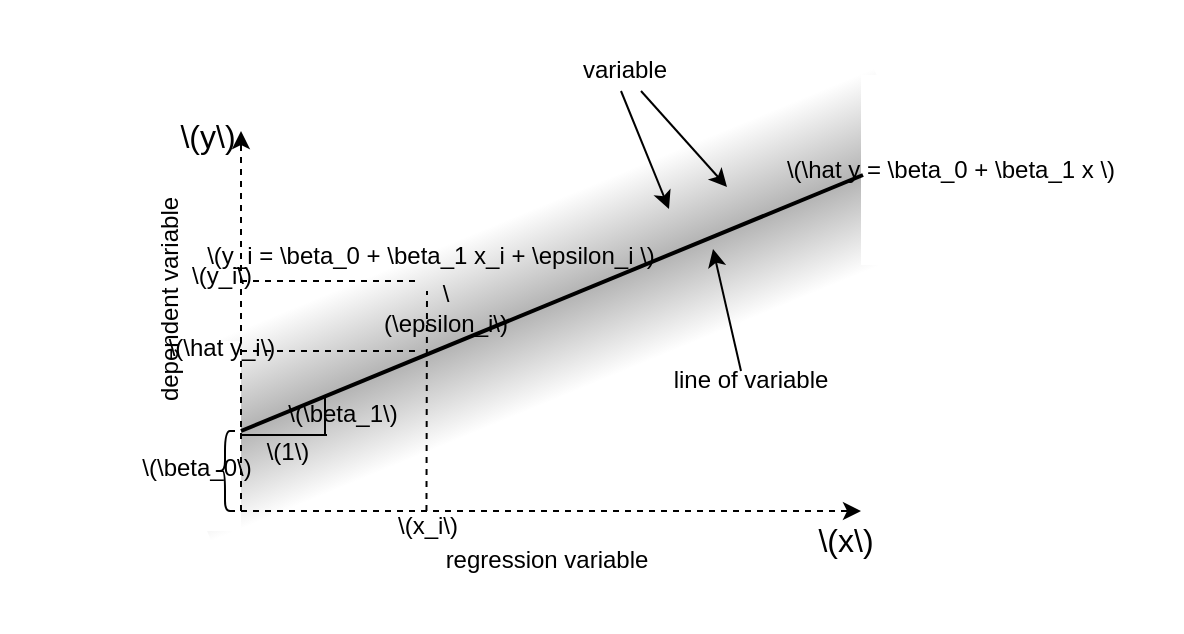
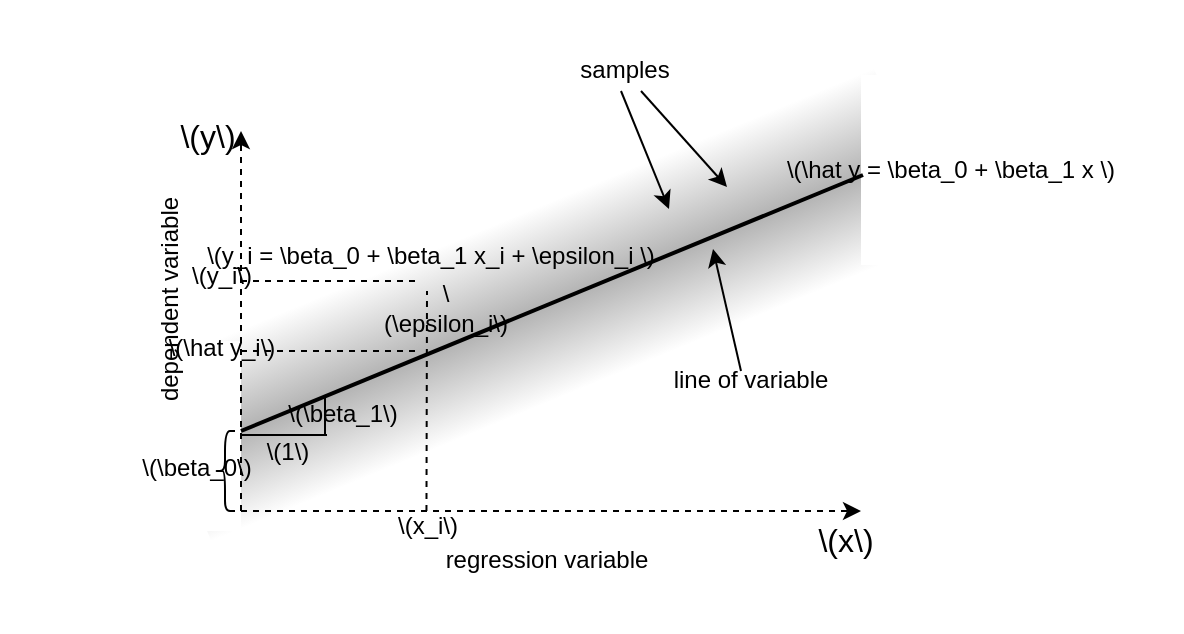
(626, 71) -> (626, 71)
